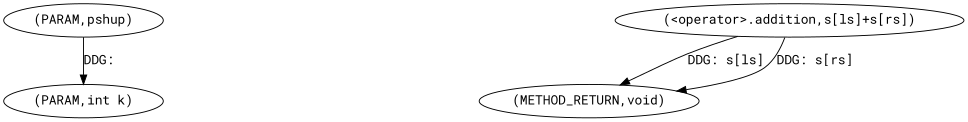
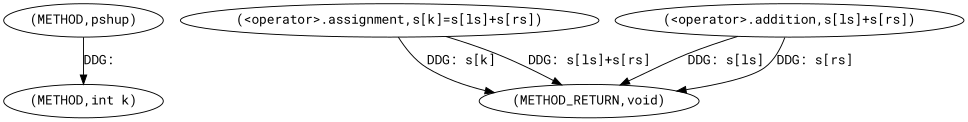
(84, 20) -> (84, 20)
none -> (390, 20)
(84, 101) -> (84, 101)
